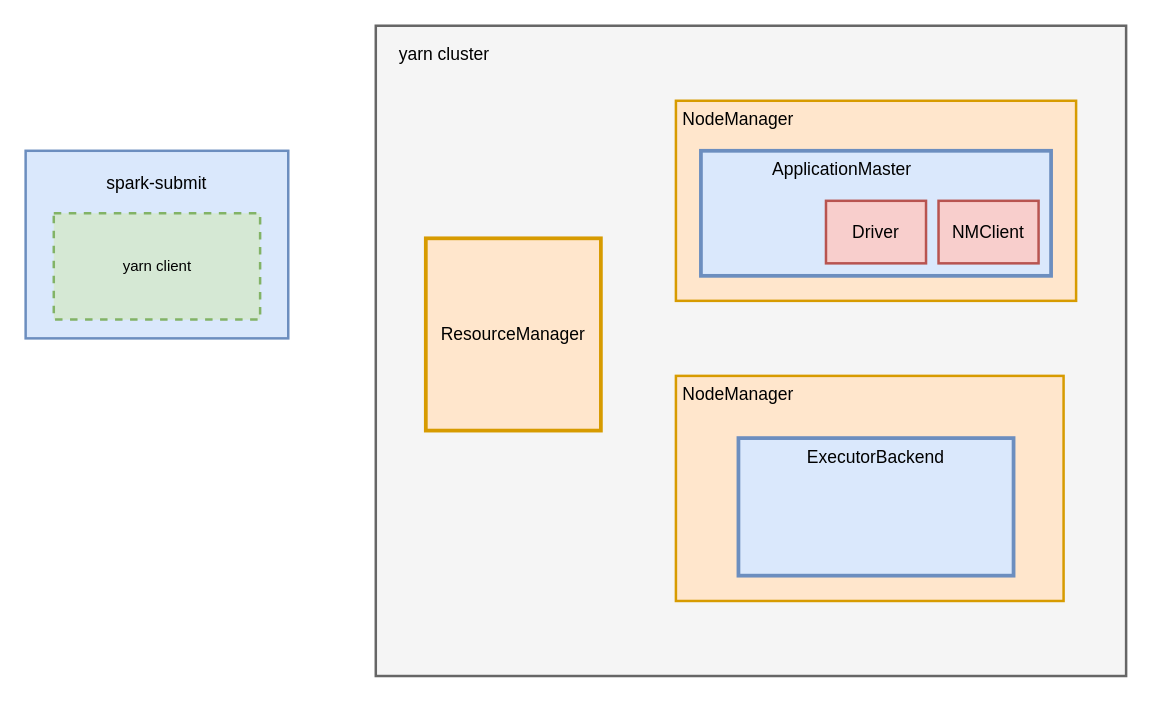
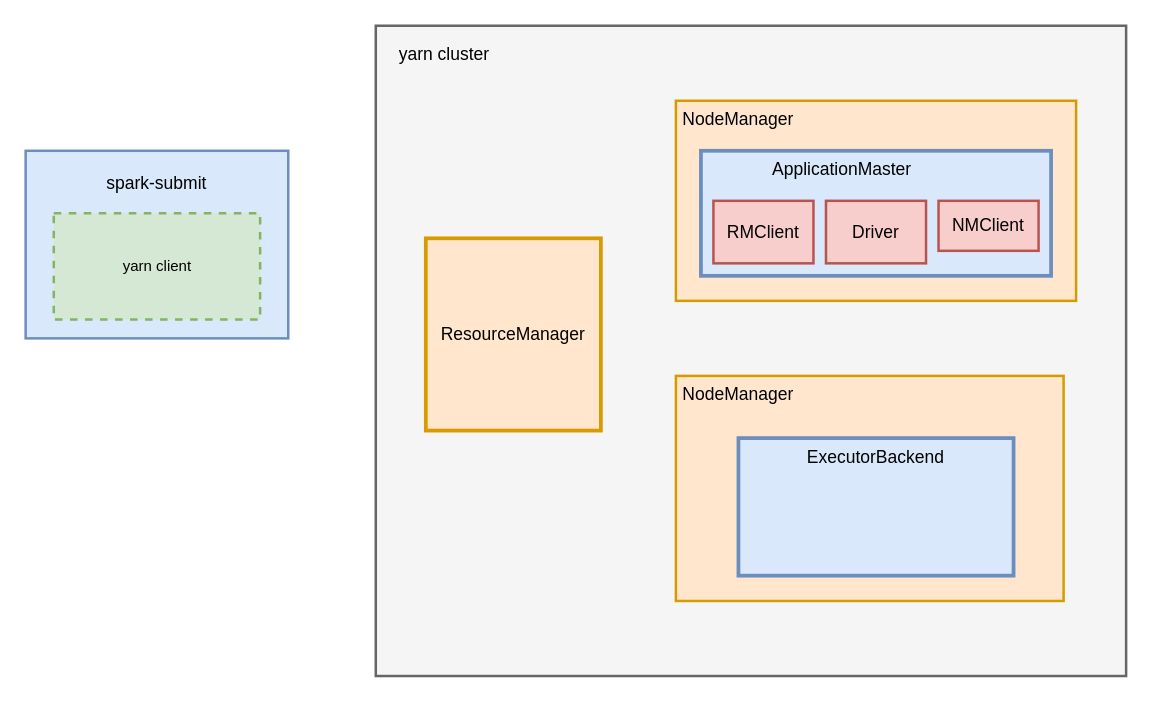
none -> (763, 232)
(988, 232) -> (988, 226)
